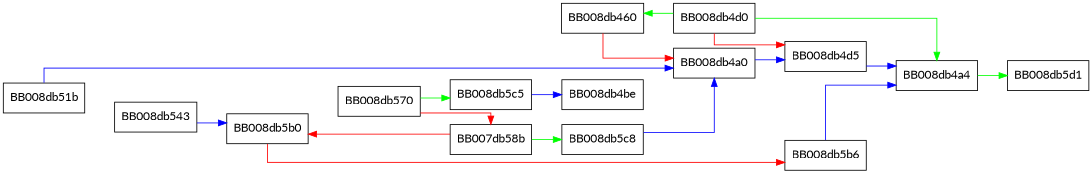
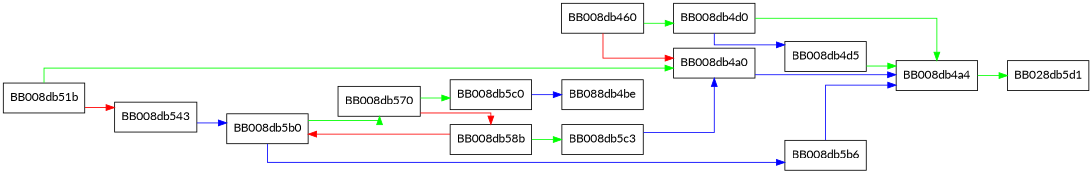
(663, 13) -> (655, 23)
(740, 45) -> (740, 45)
(766, 60) -> (821, 75)
(877, 66) -> (877, 66)
(347, 68) -> (347, 68)
(1048, 76) -> (1048, 76)
(491, 95) -> (491, 95)
(603, 95) -> (603, 95)
none -> (96, 108)
none -> (344, 120)
(491, 140) -> (491, 140)
(603, 140) -> (603, 140)
(513, 162) -> (513, 162)
